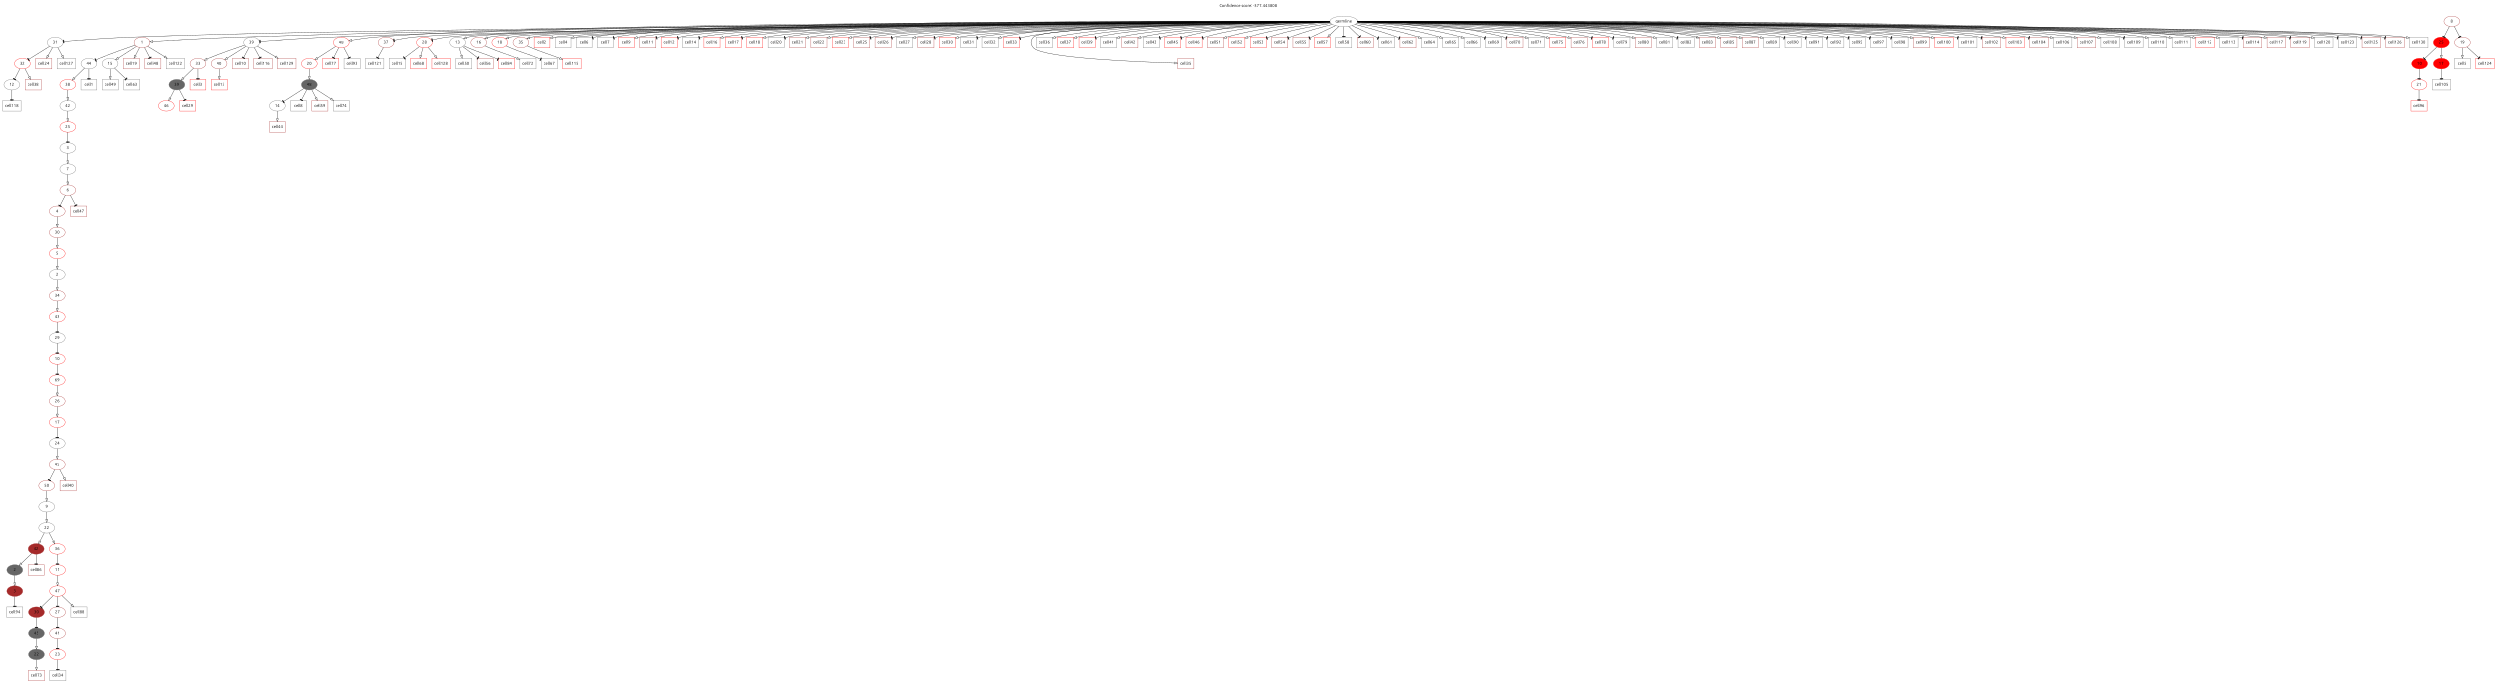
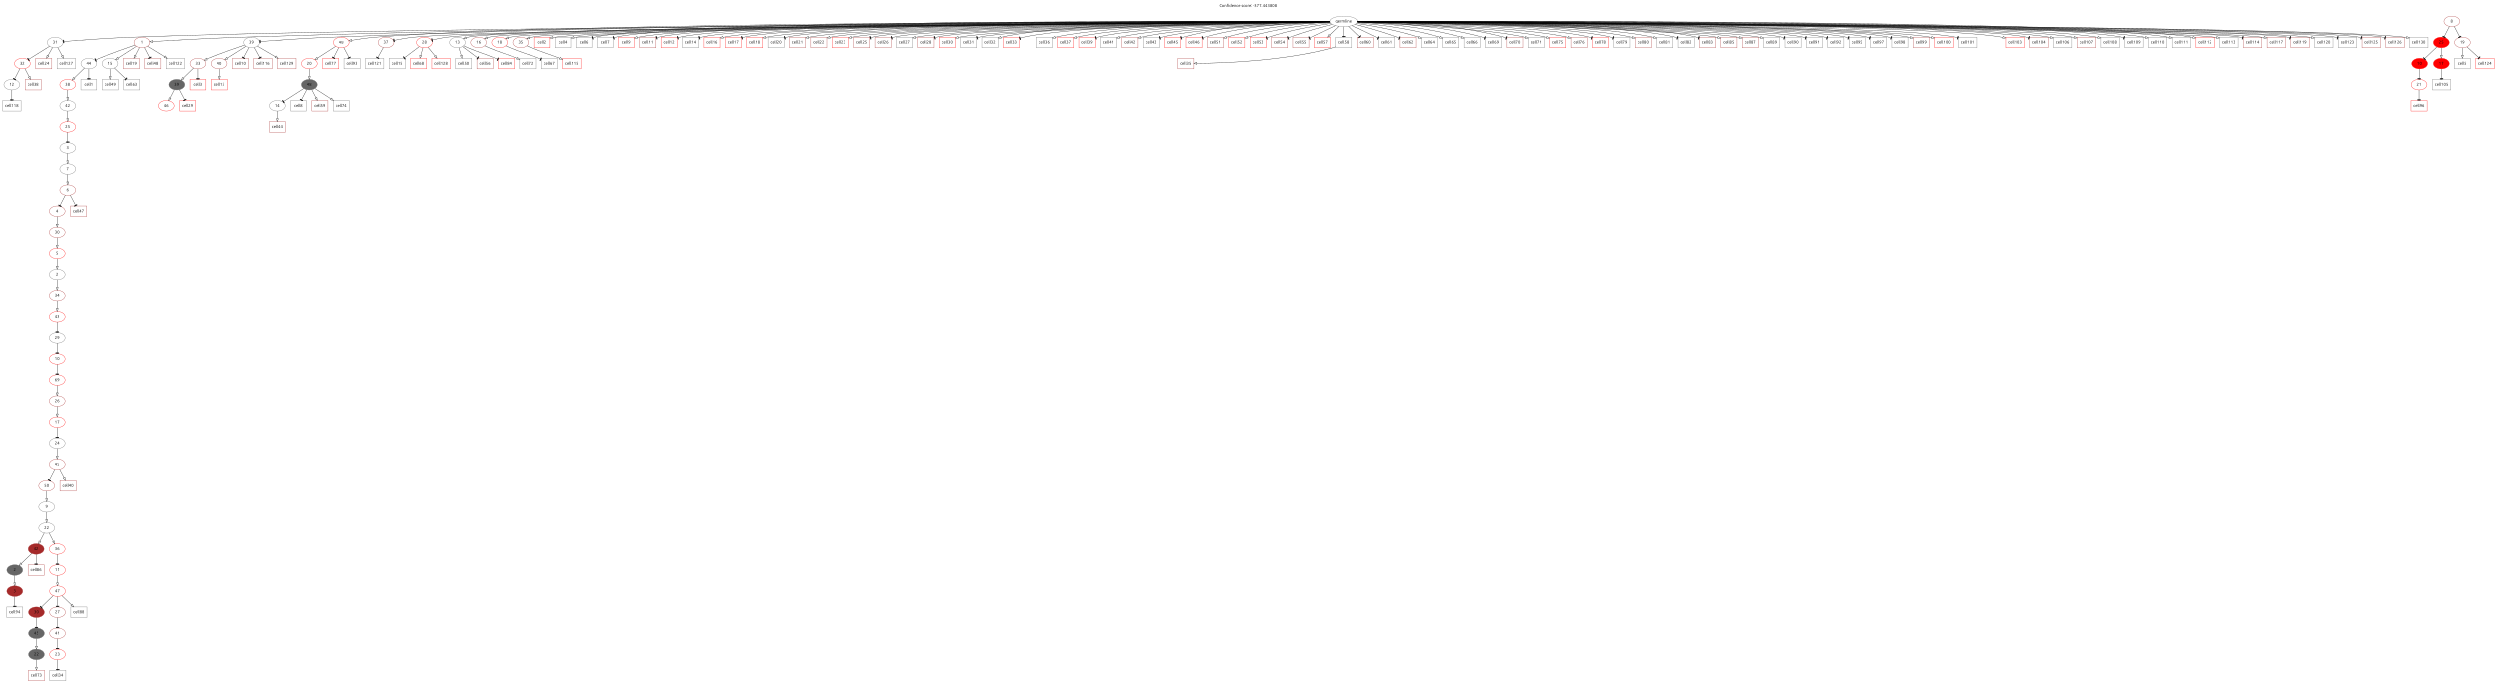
(1528, 23) -> (1528, 23)
(1991, 42) -> none
(1031, 44) -> (1267, 59)
